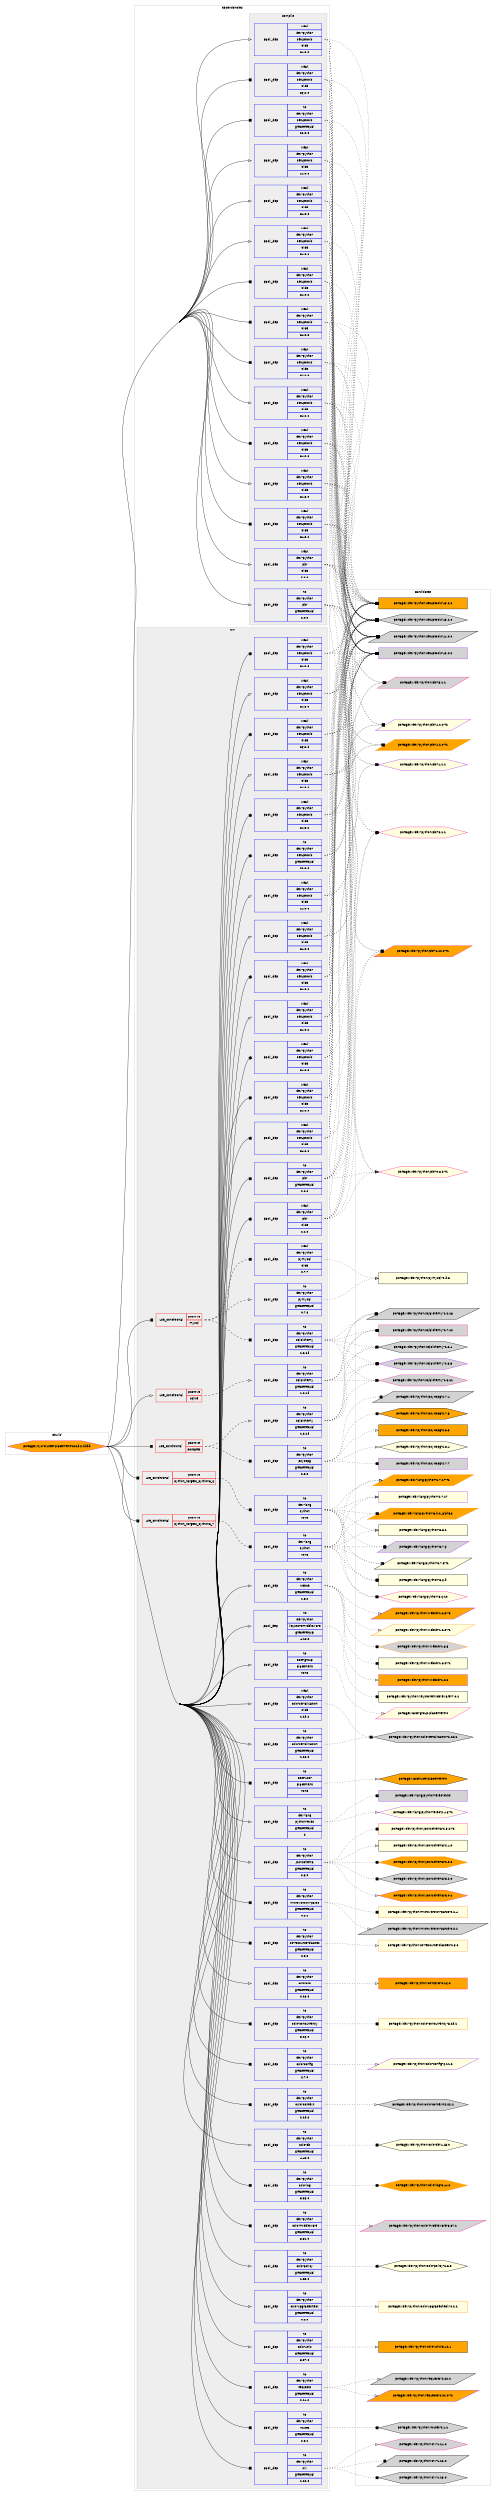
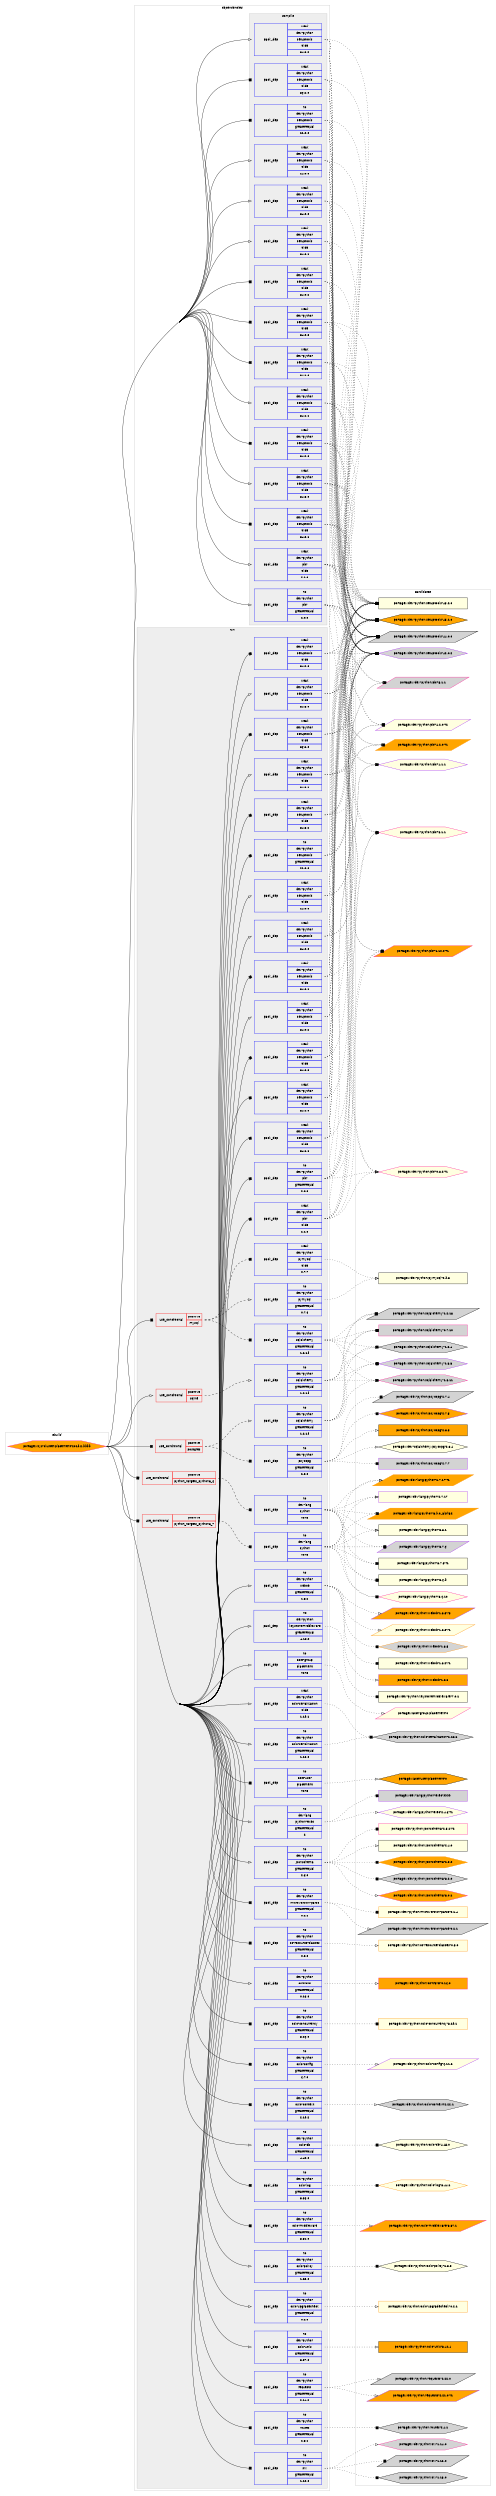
(423, 603) -> (423, 603)
(423, 620) -> (423, 620)
(423, 653) -> (423, 653)
(423, 1414) -> (423, 1414)
(423, 1447) -> (423, 1447)
(423, 1564) -> (423, 1564)
(423, 2185) -> (423, 2185)
(423, 2226) -> (423, 2226)
